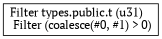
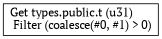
(81, 20) -> (81, 20)
